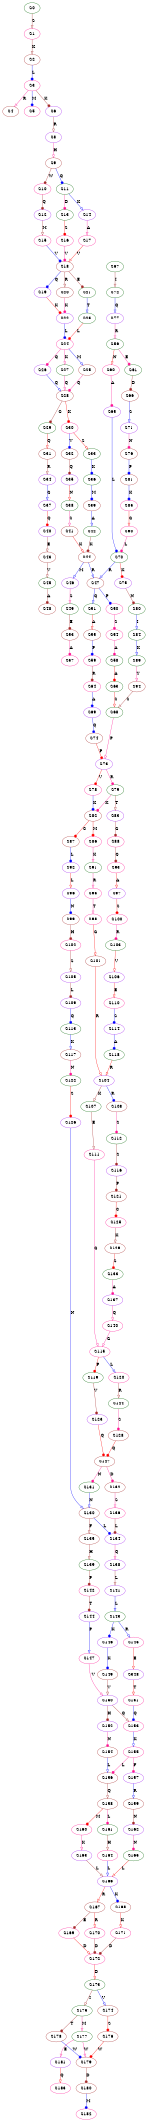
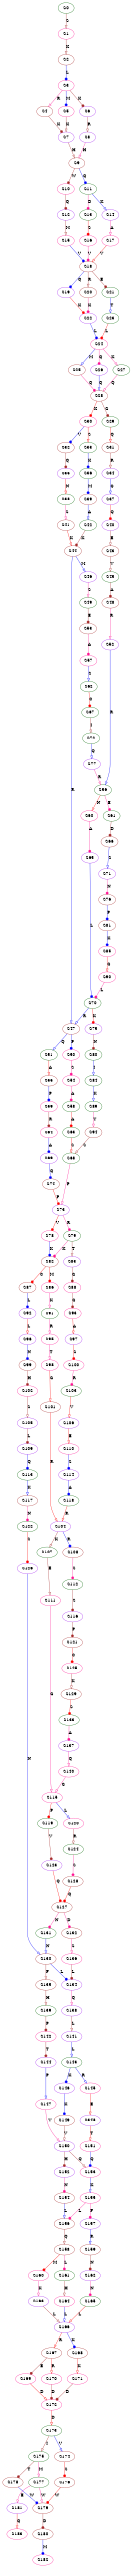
none -> (66, 137)
none -> (110, 645)
none -> (89, 687)
